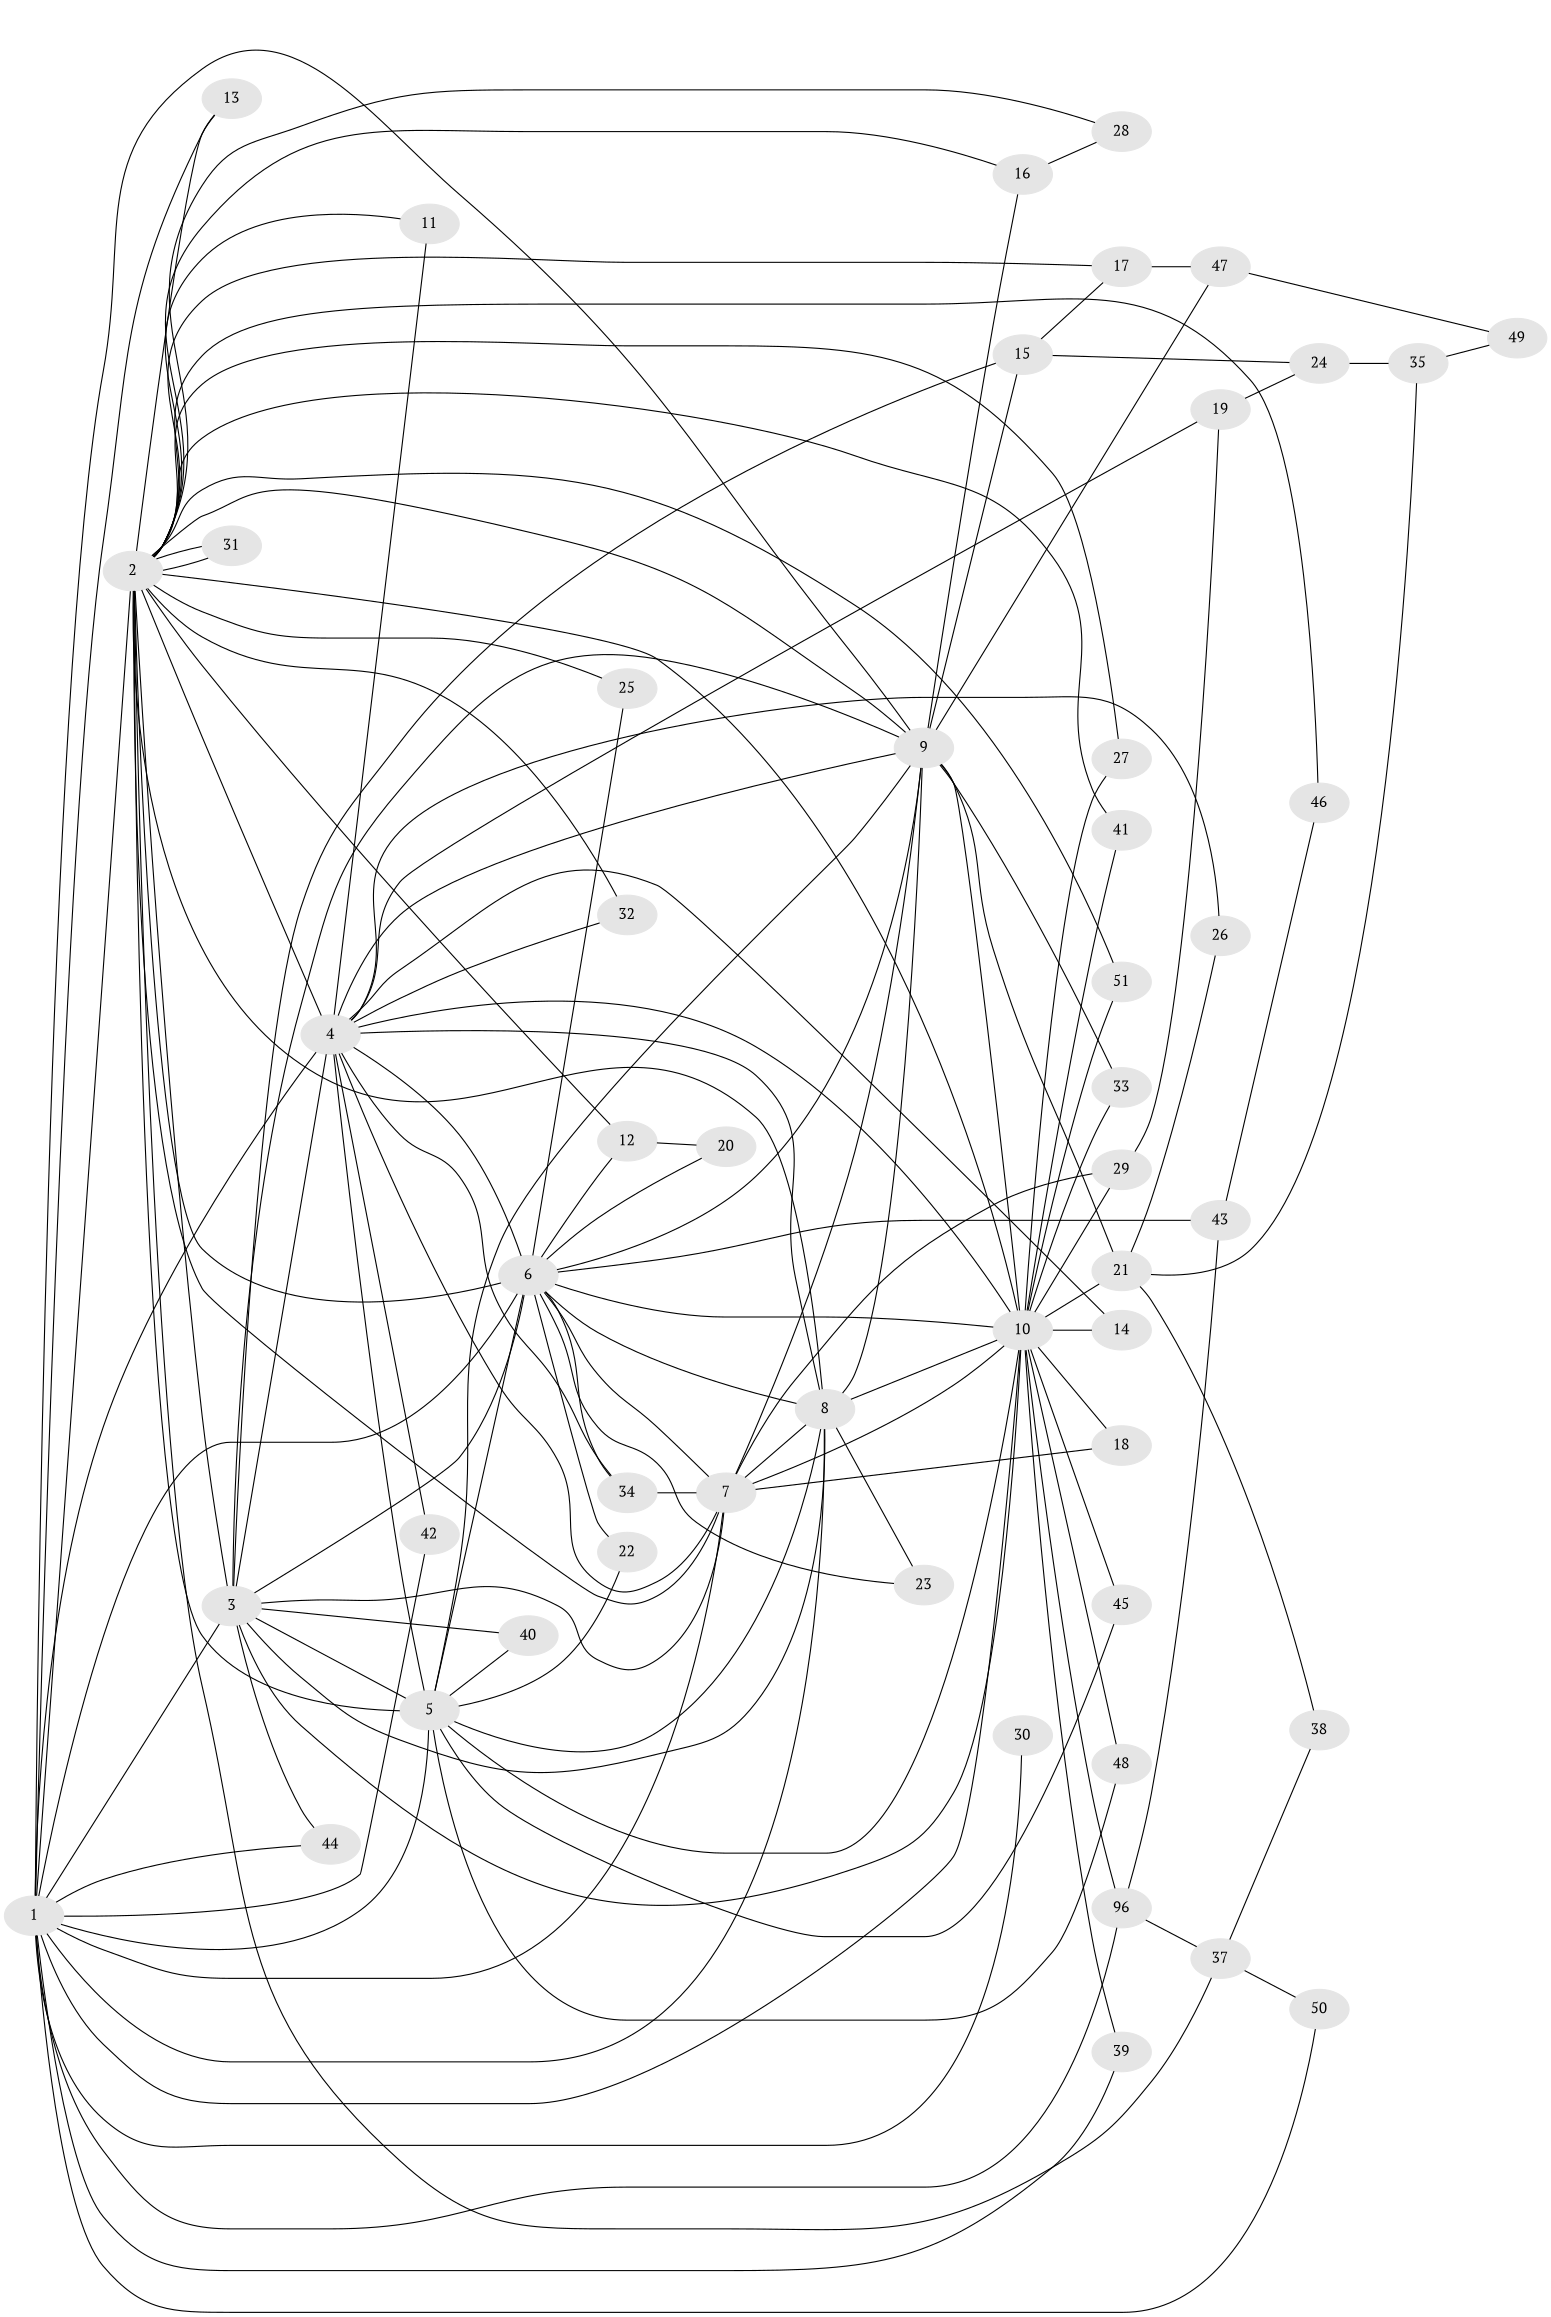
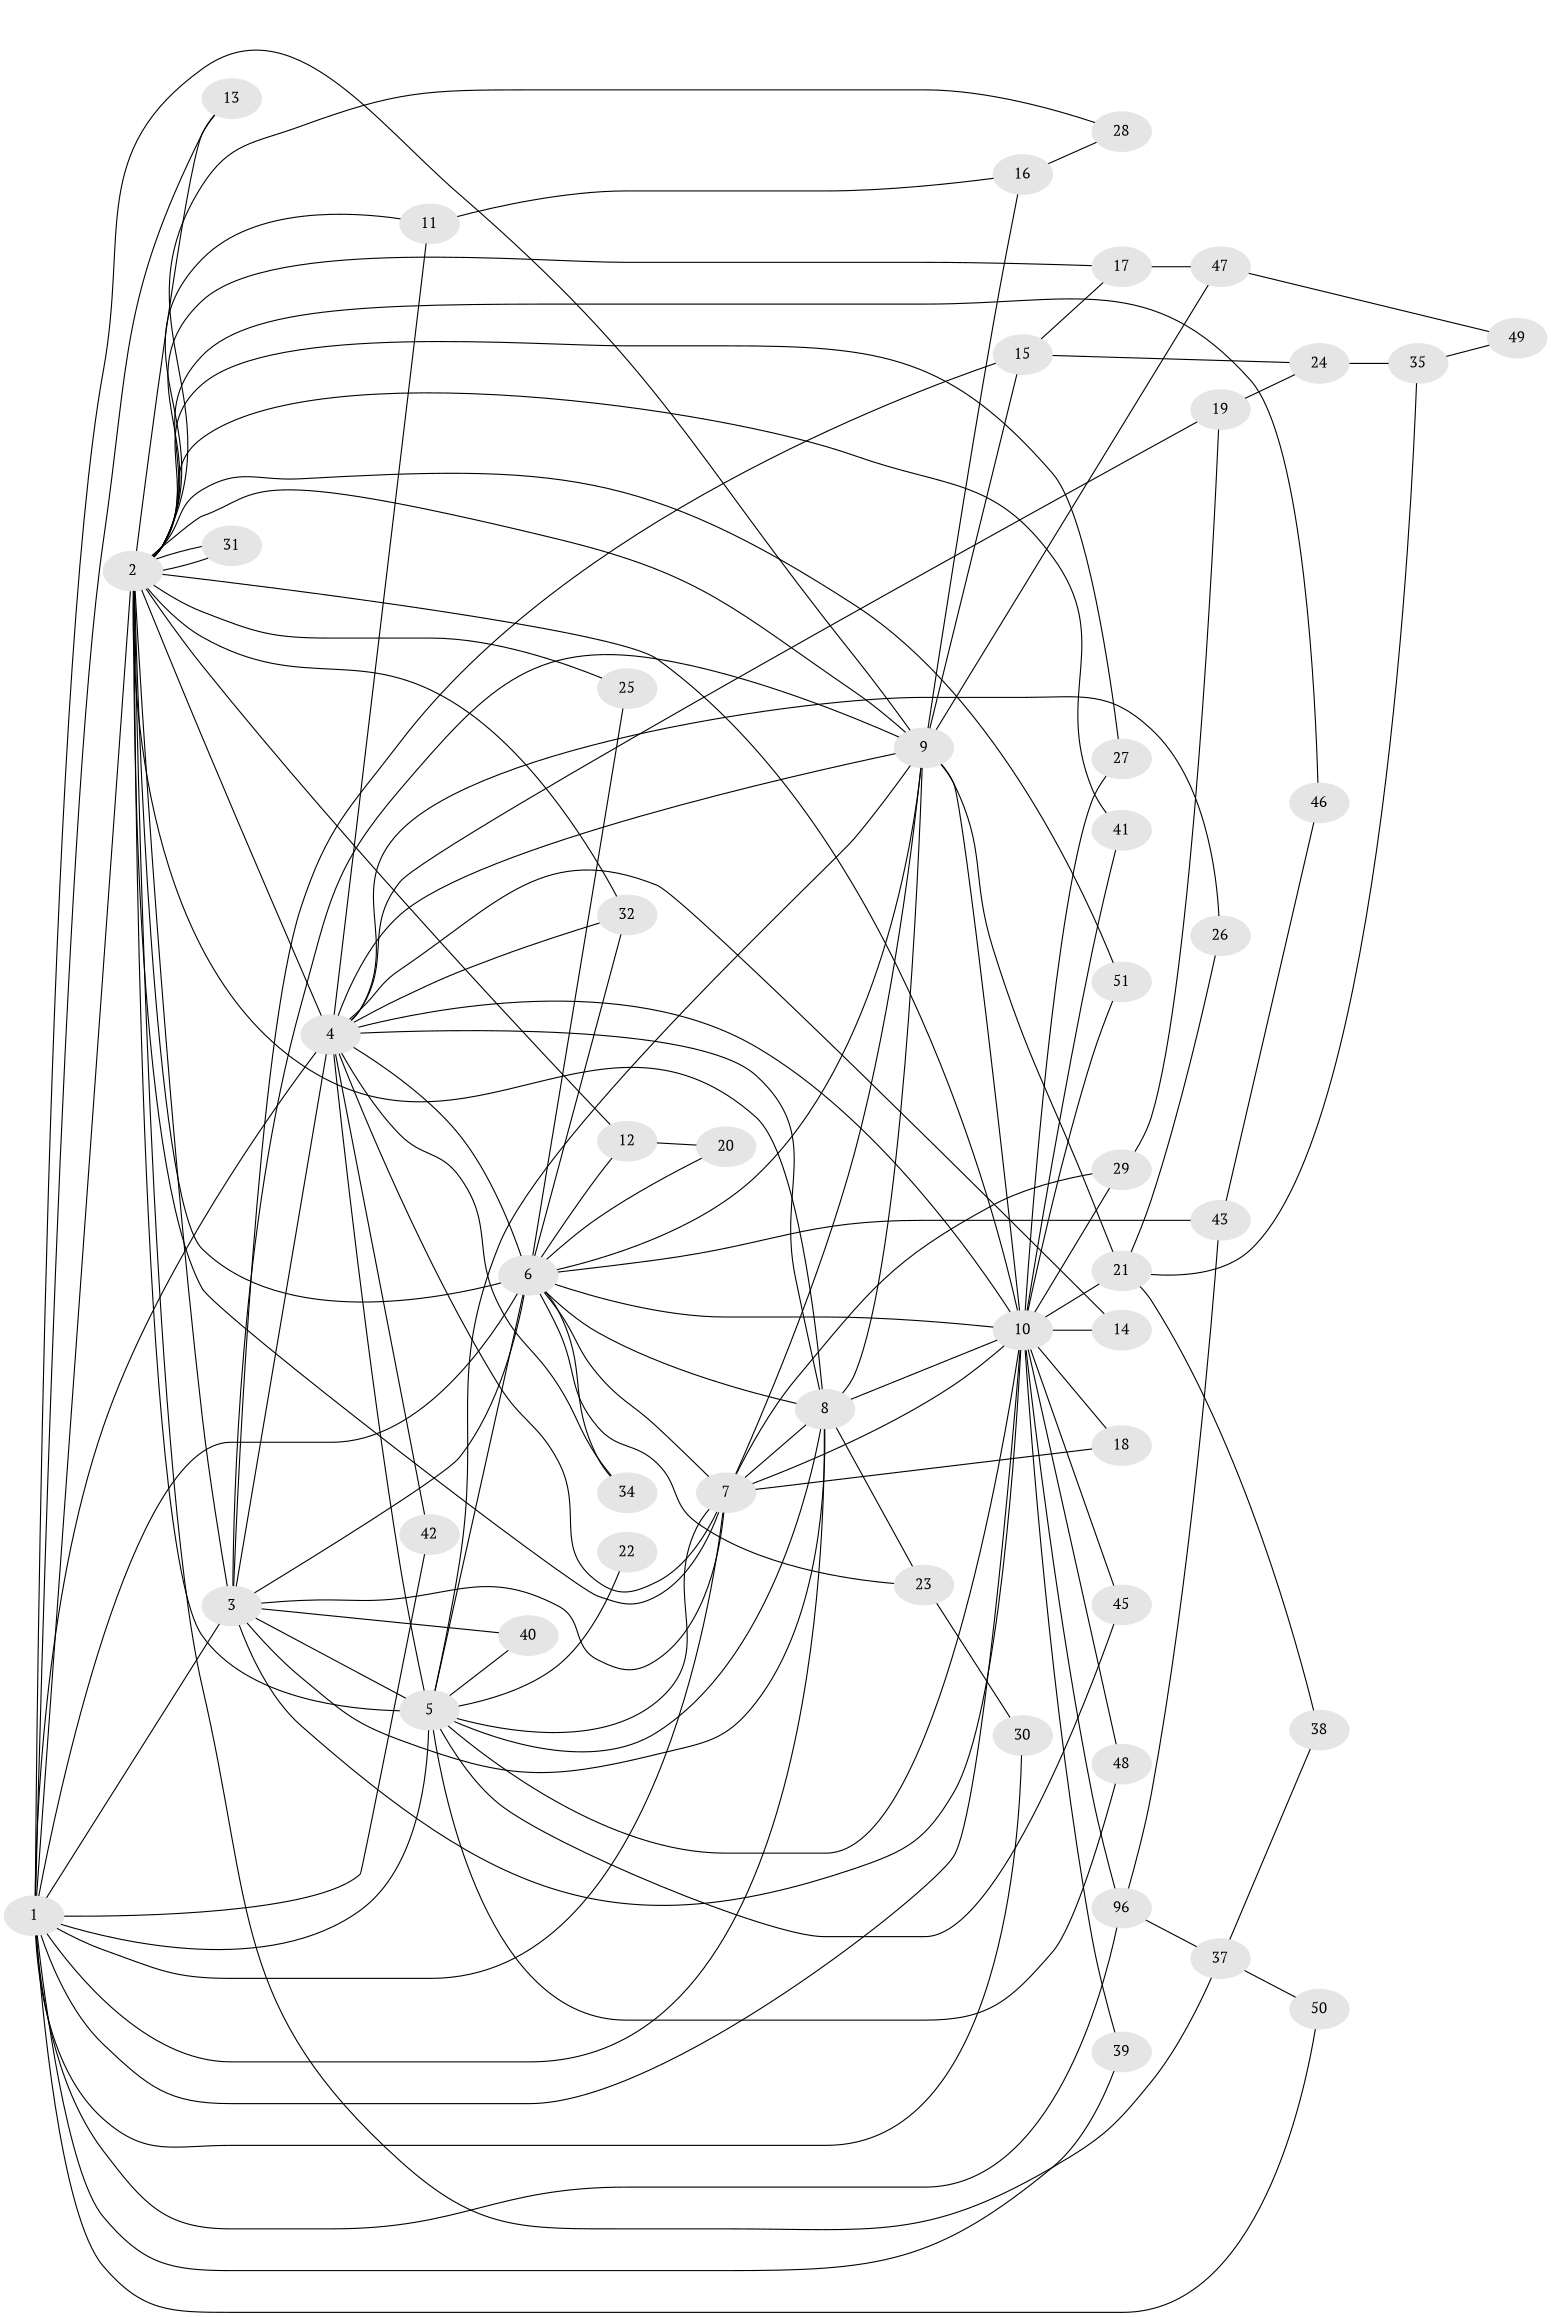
(413, 131) -> (725, 191)
(1122, 1087) -> none
(567, 1418) -> (576, 1103)
(683, 1493) -> (657, 1702)
none -> (973, 1660)
(331, 1844) -> none
